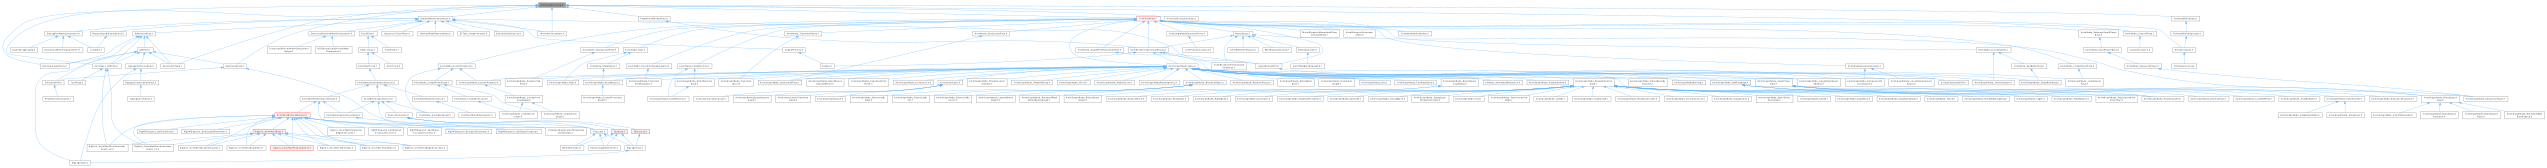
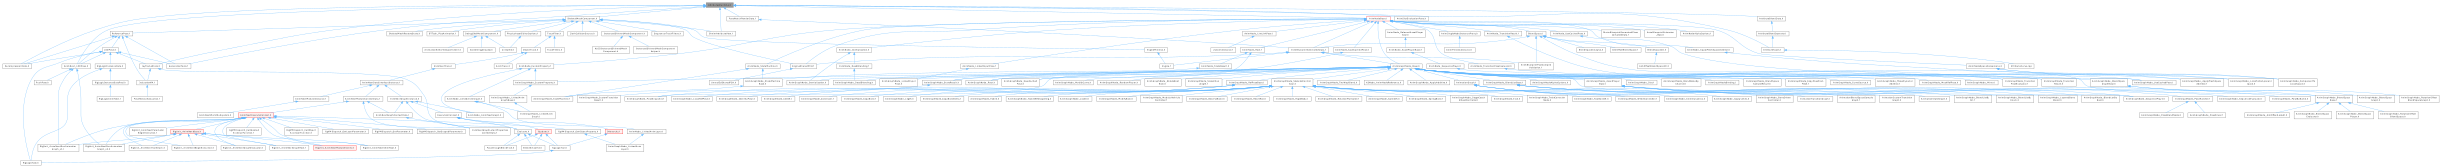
(520, 109) -> (601, 139)
